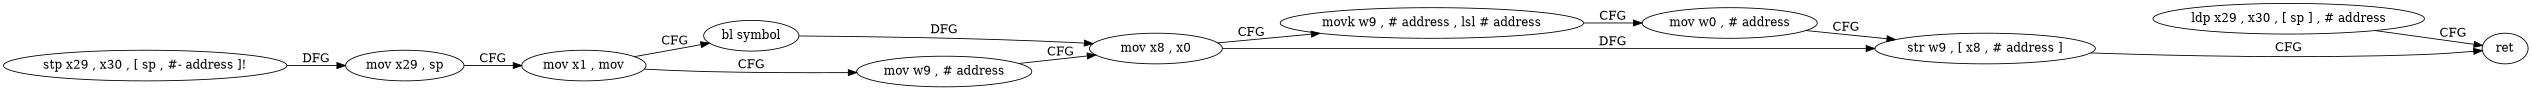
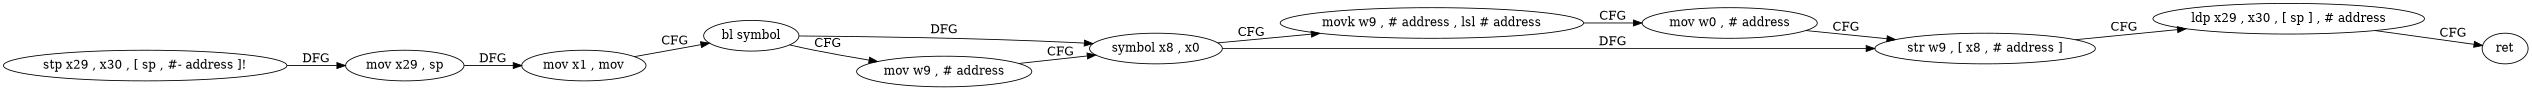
(1156, 49) -> (1156, 49)
(2282, 57) -> (2126, 35)
(493, 59) -> (493, 59)
(746, 72) -> (829, 53)
